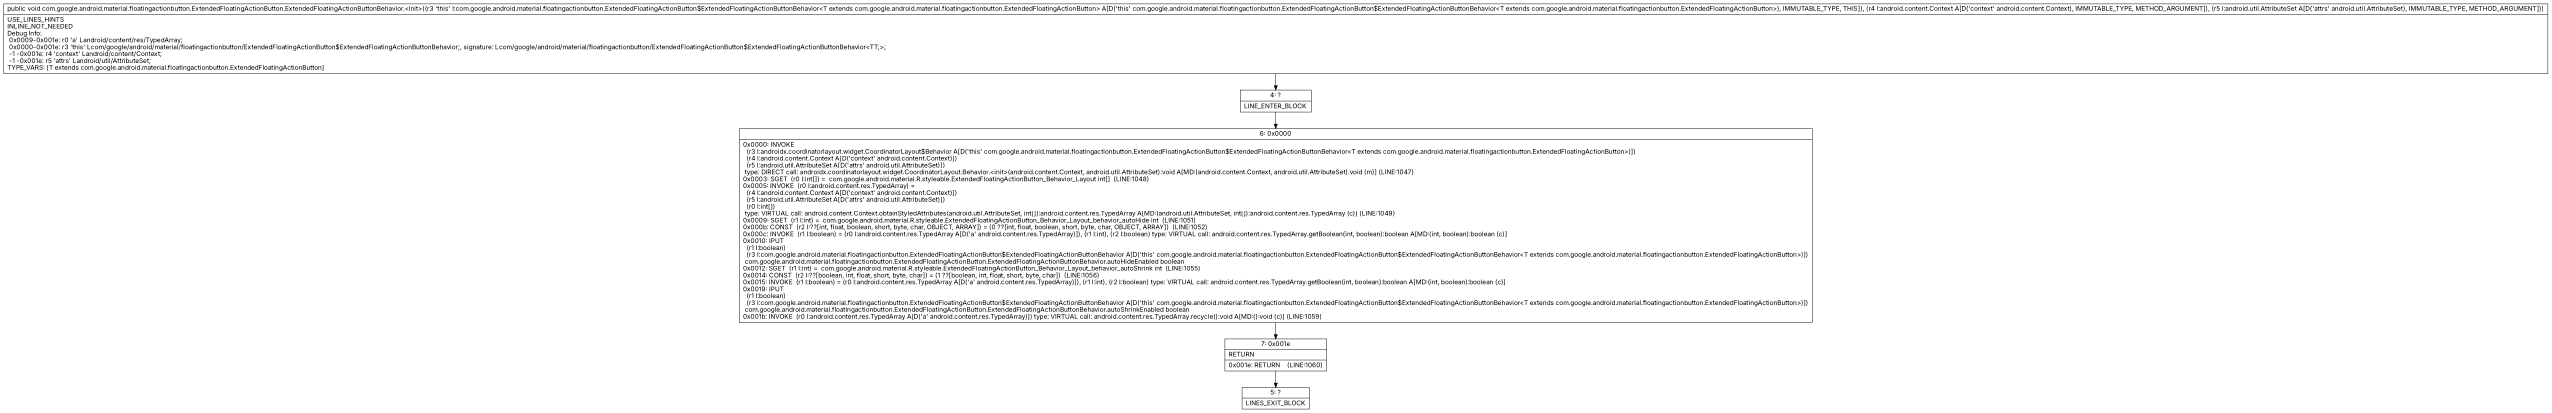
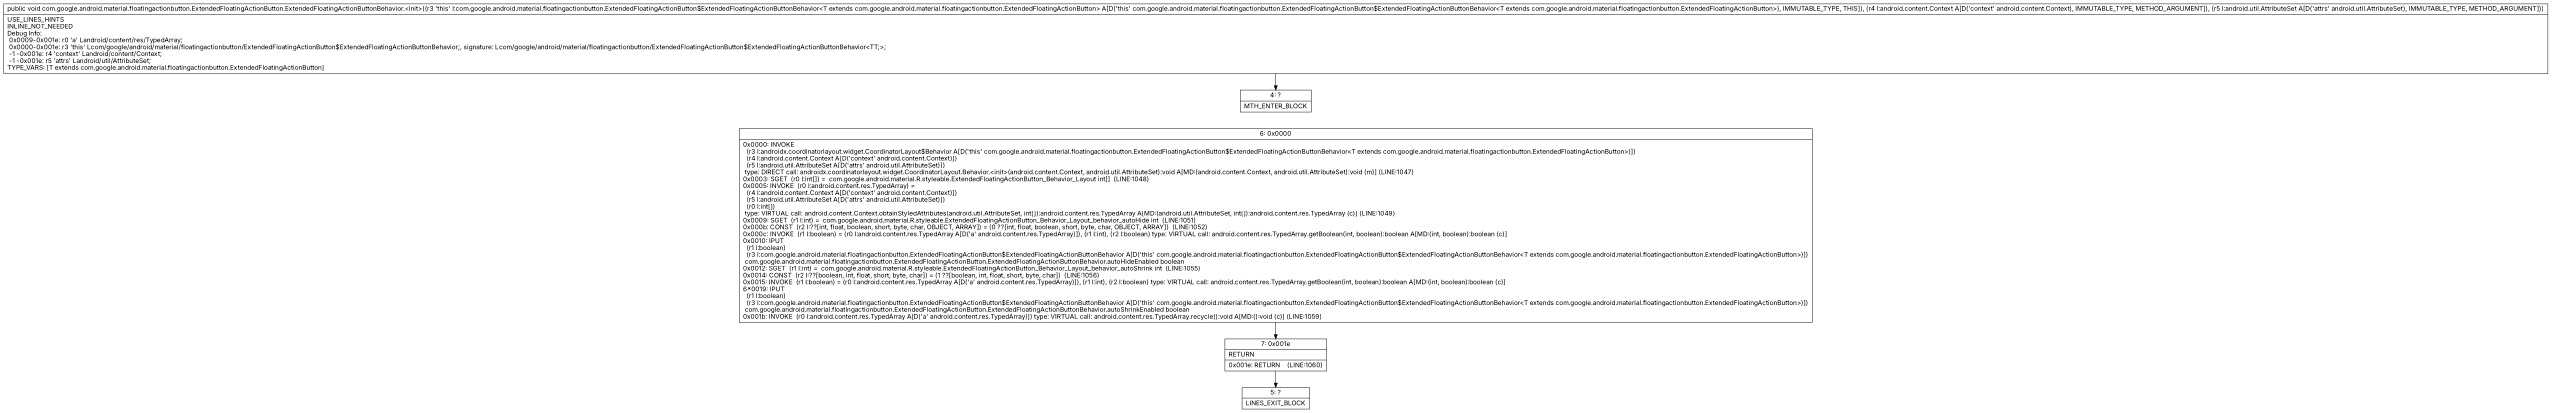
(1275, 106) -> (1276, 106)
(1276, 118) -> none
(765, 289) -> (766, 289)
